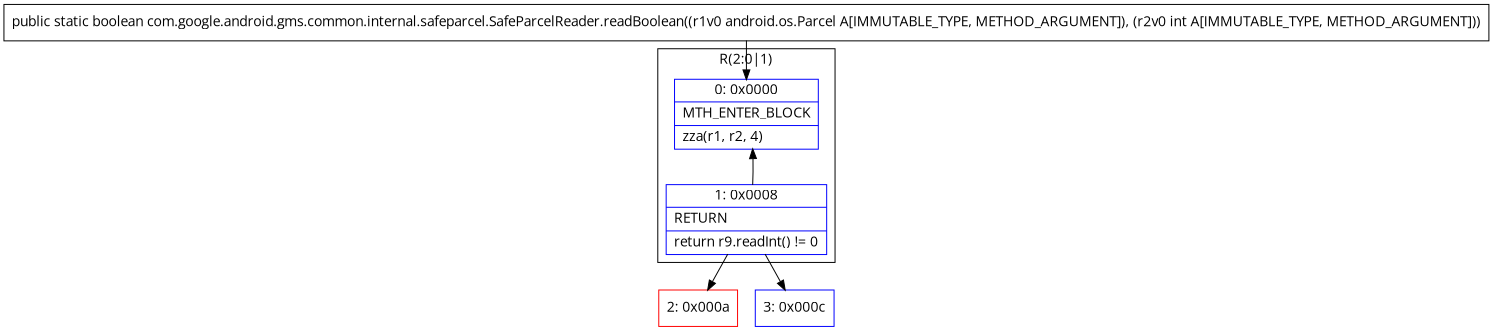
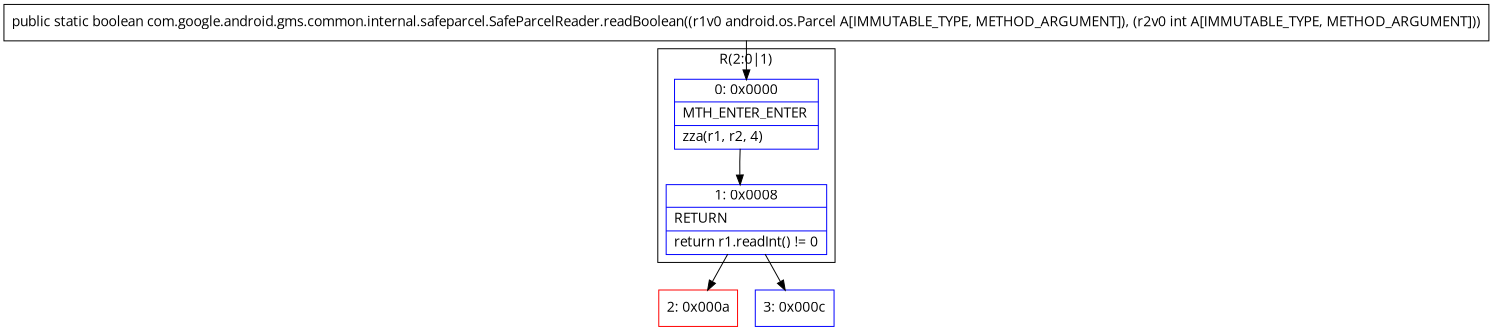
(746, 113) -> (745, 113)
(753, 172) -> (740, 162)
(746, 242) -> (746, 242)
